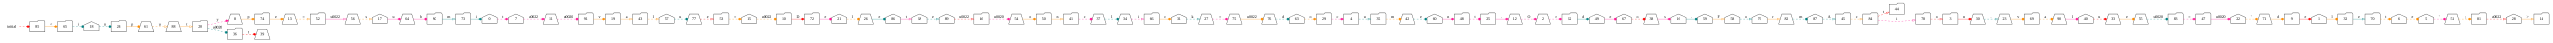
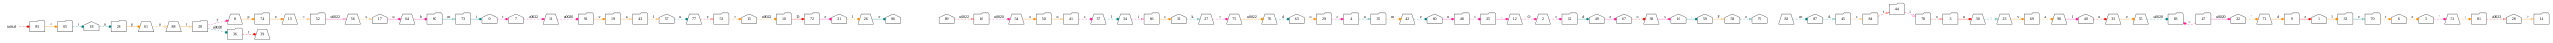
(919, 19) -> none
(1772, 19) -> none
(2016, 19) -> (2016, 19)
(2188, 19) -> (2191, 25)
(1895, 21) -> (1909, 14)
